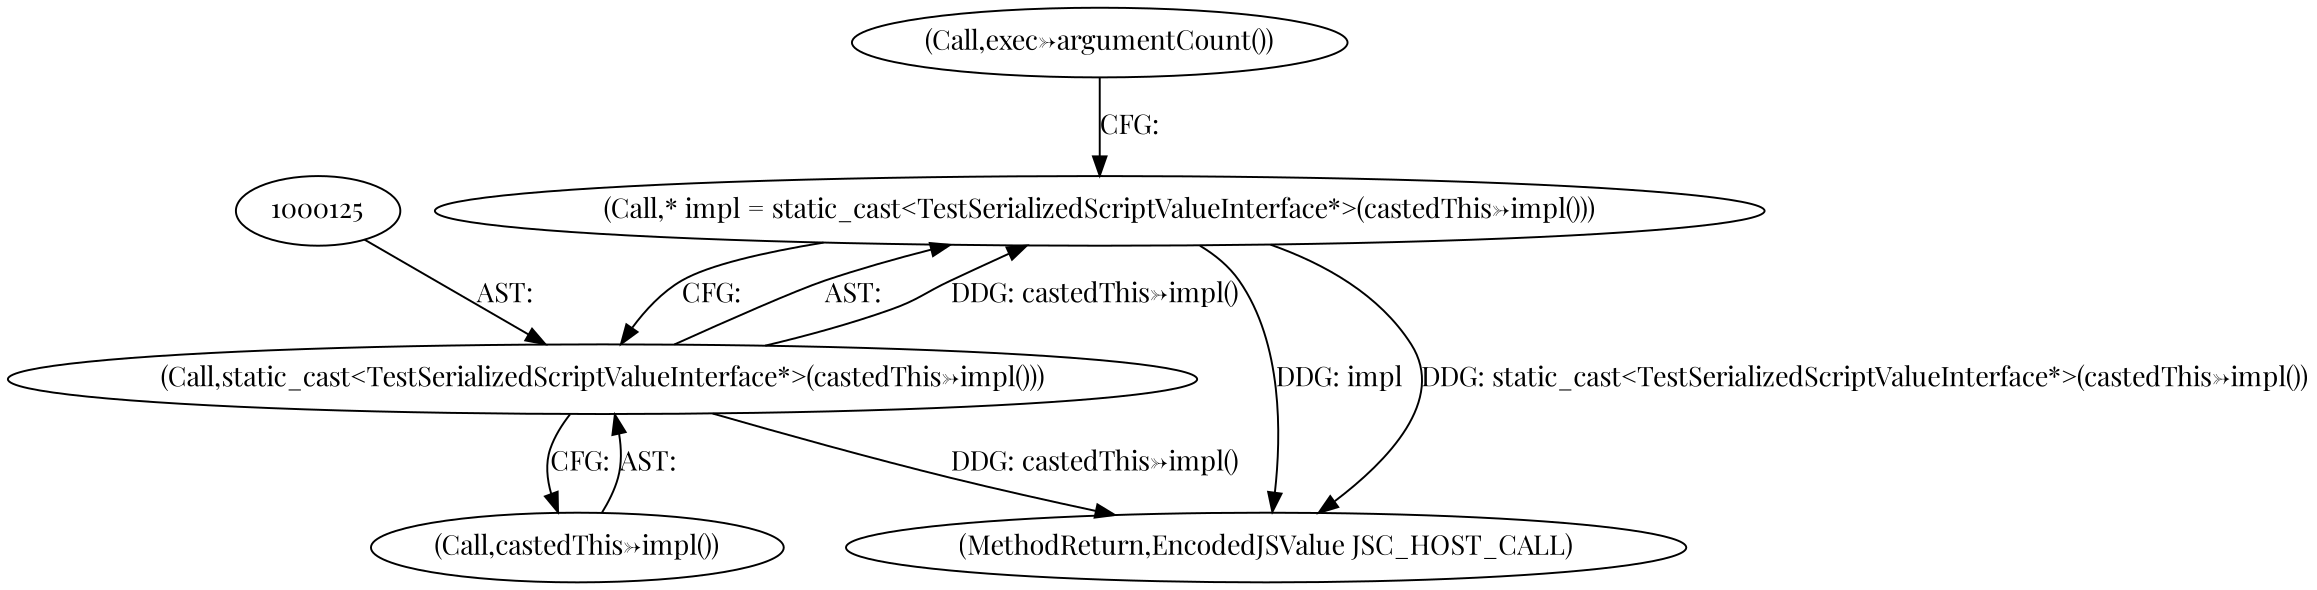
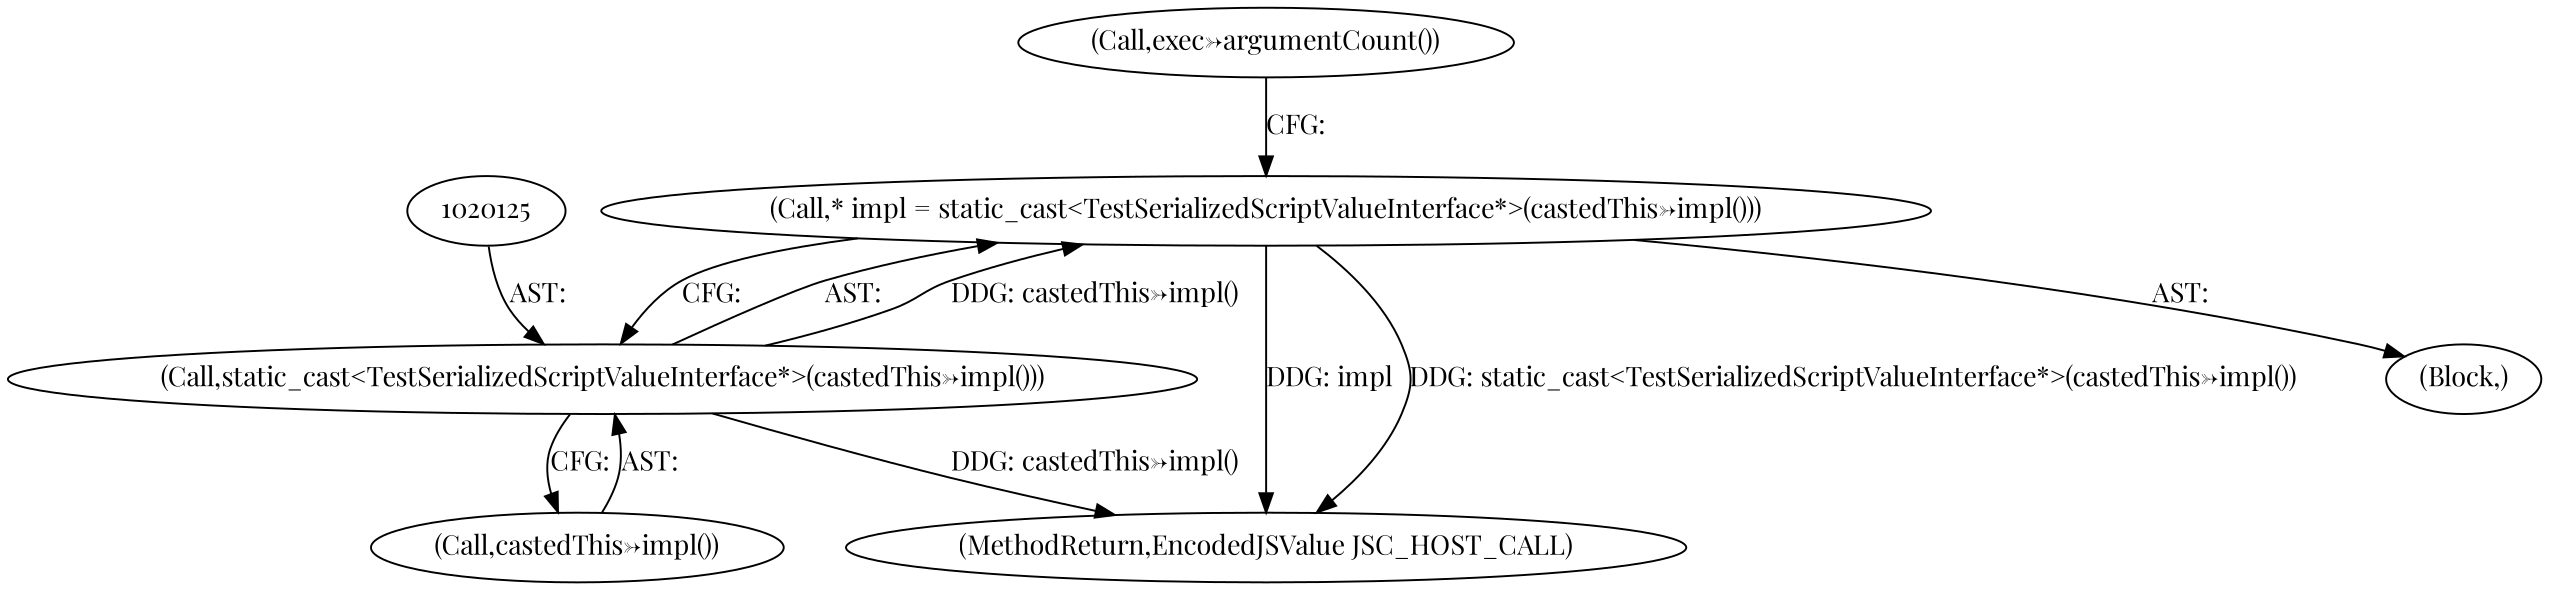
(318, 211) -> (486, 211)
none -> (2464, 379)
